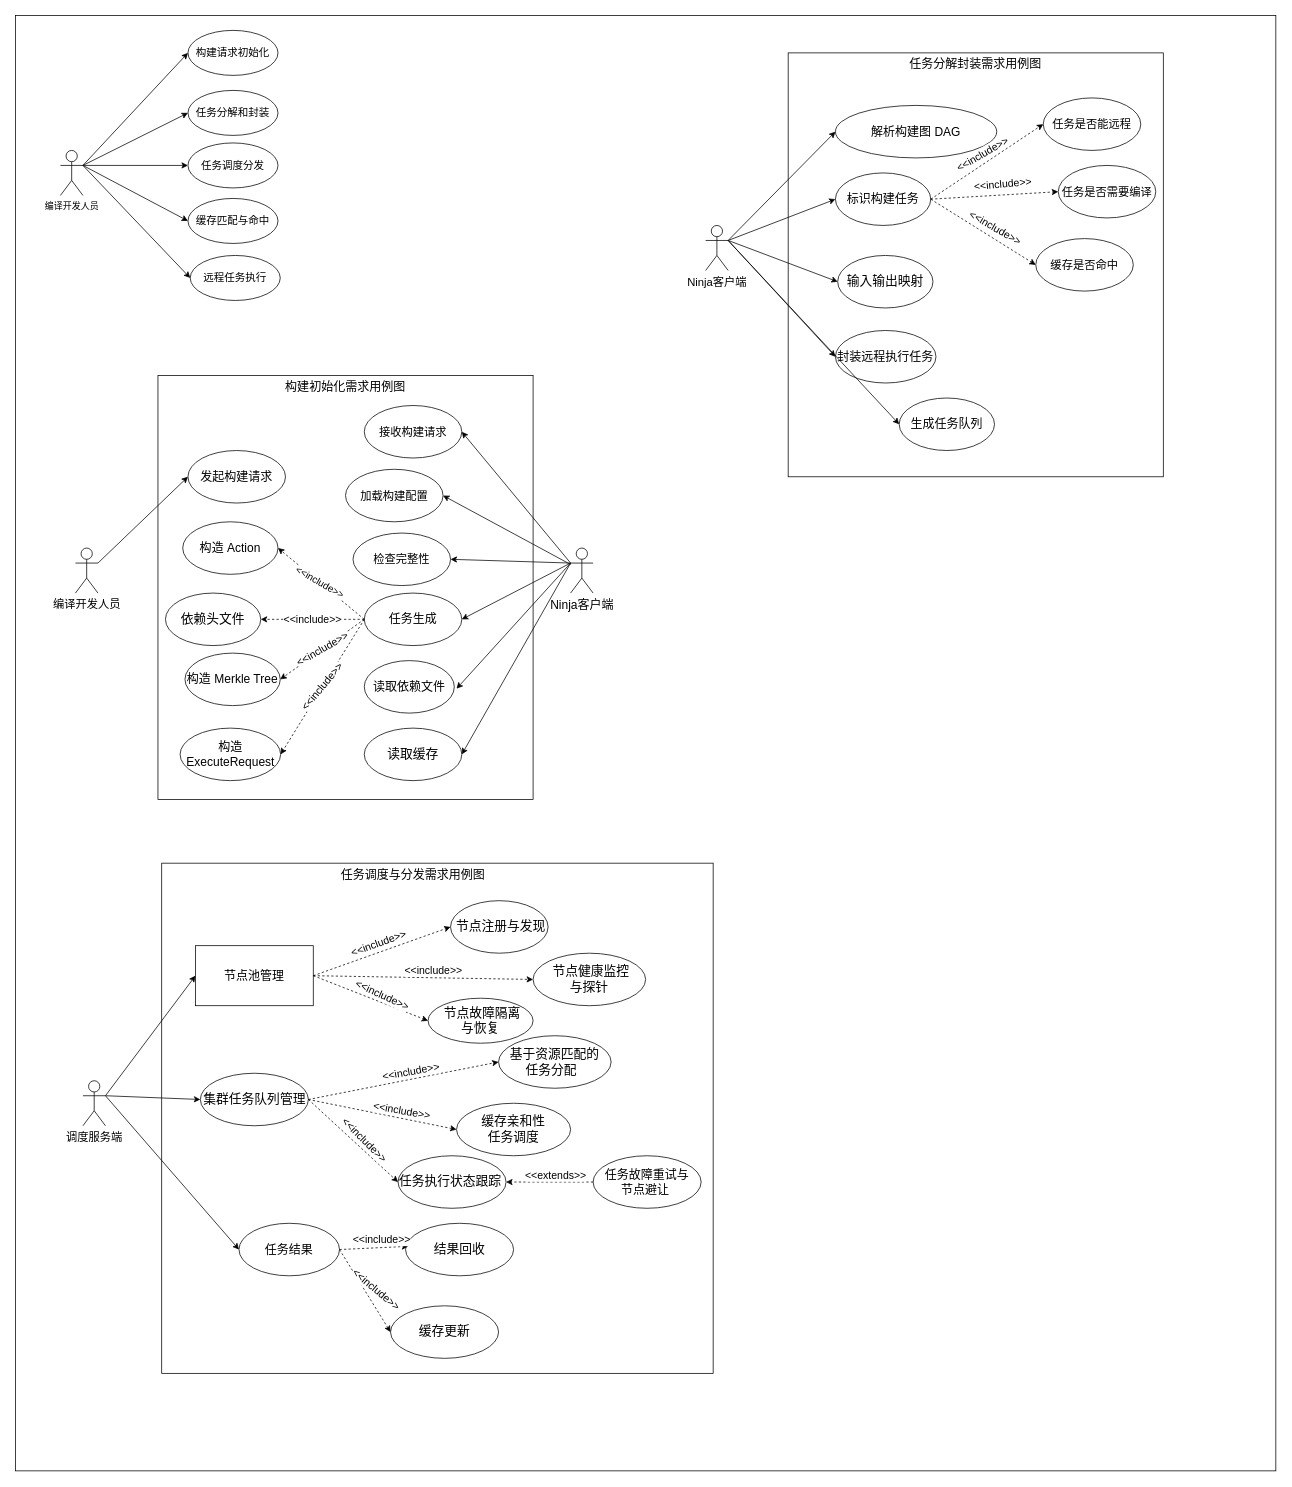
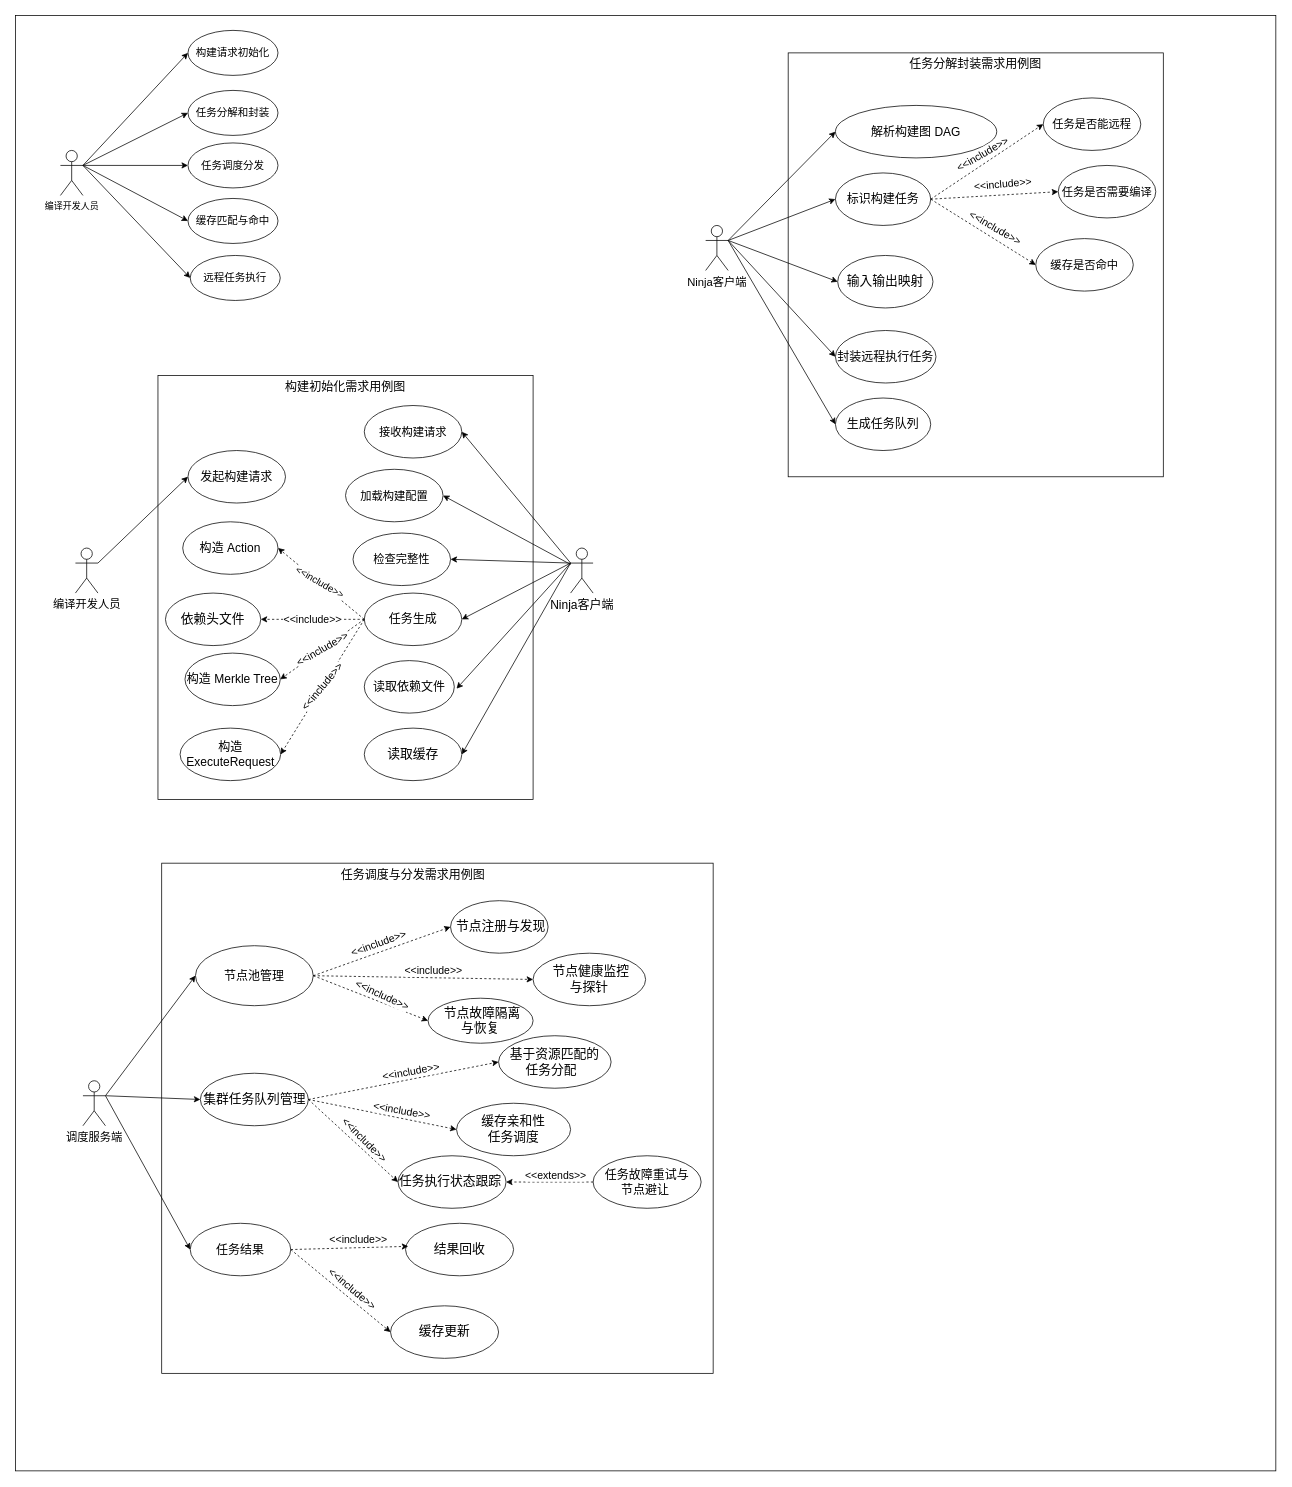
(947, 424) -> (883, 424)
(254, 975) -> (254, 975)
(289, 1249) -> (240, 1249)
